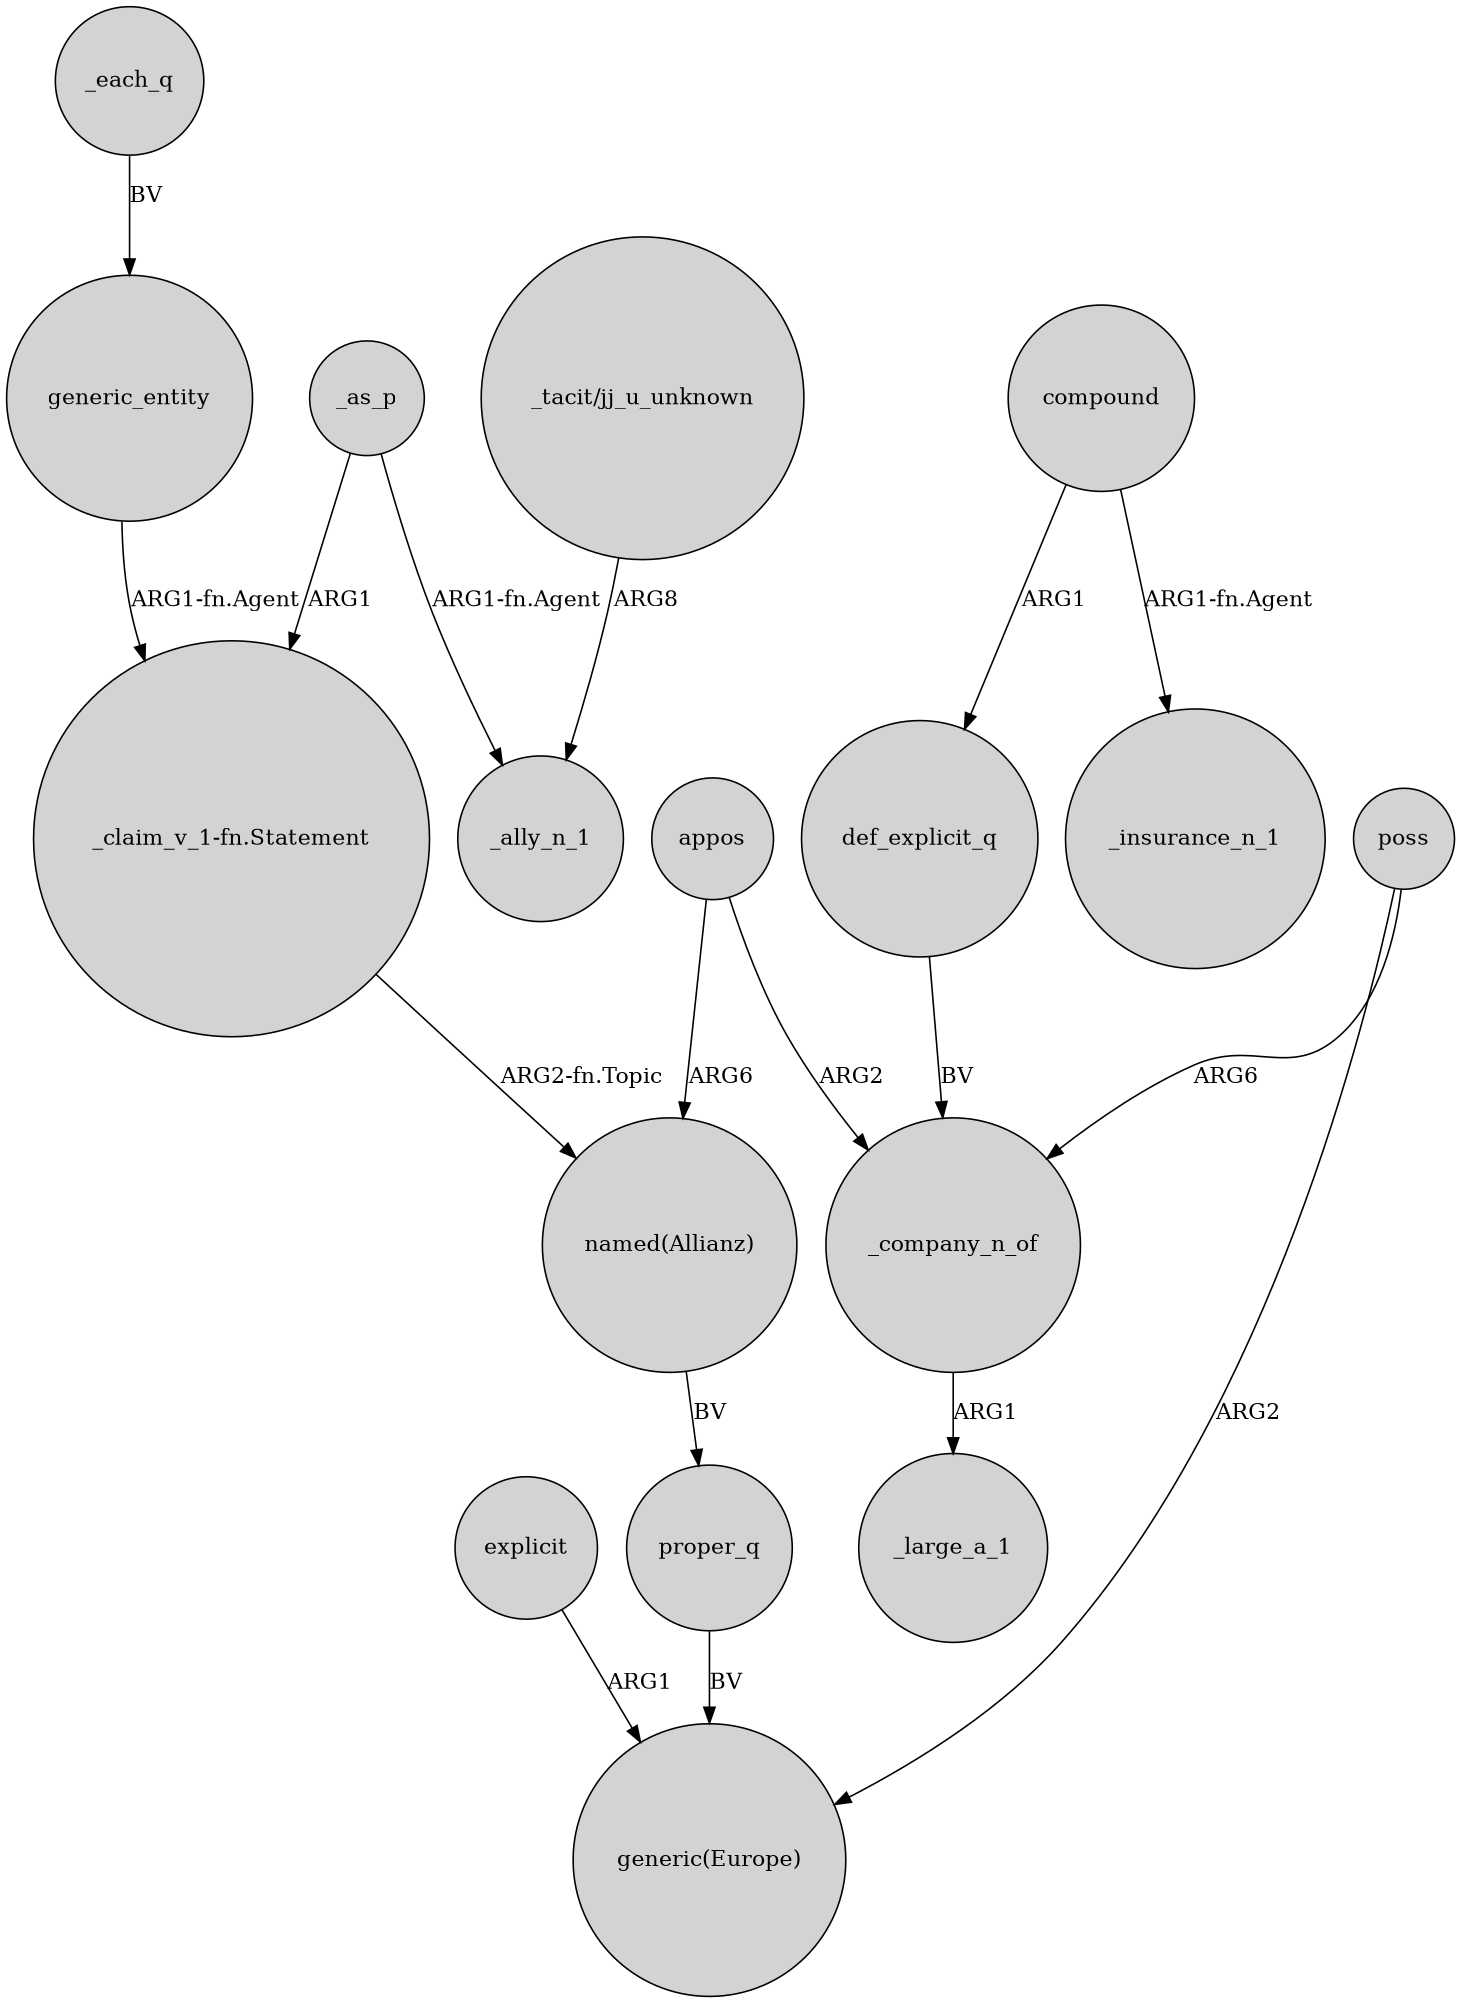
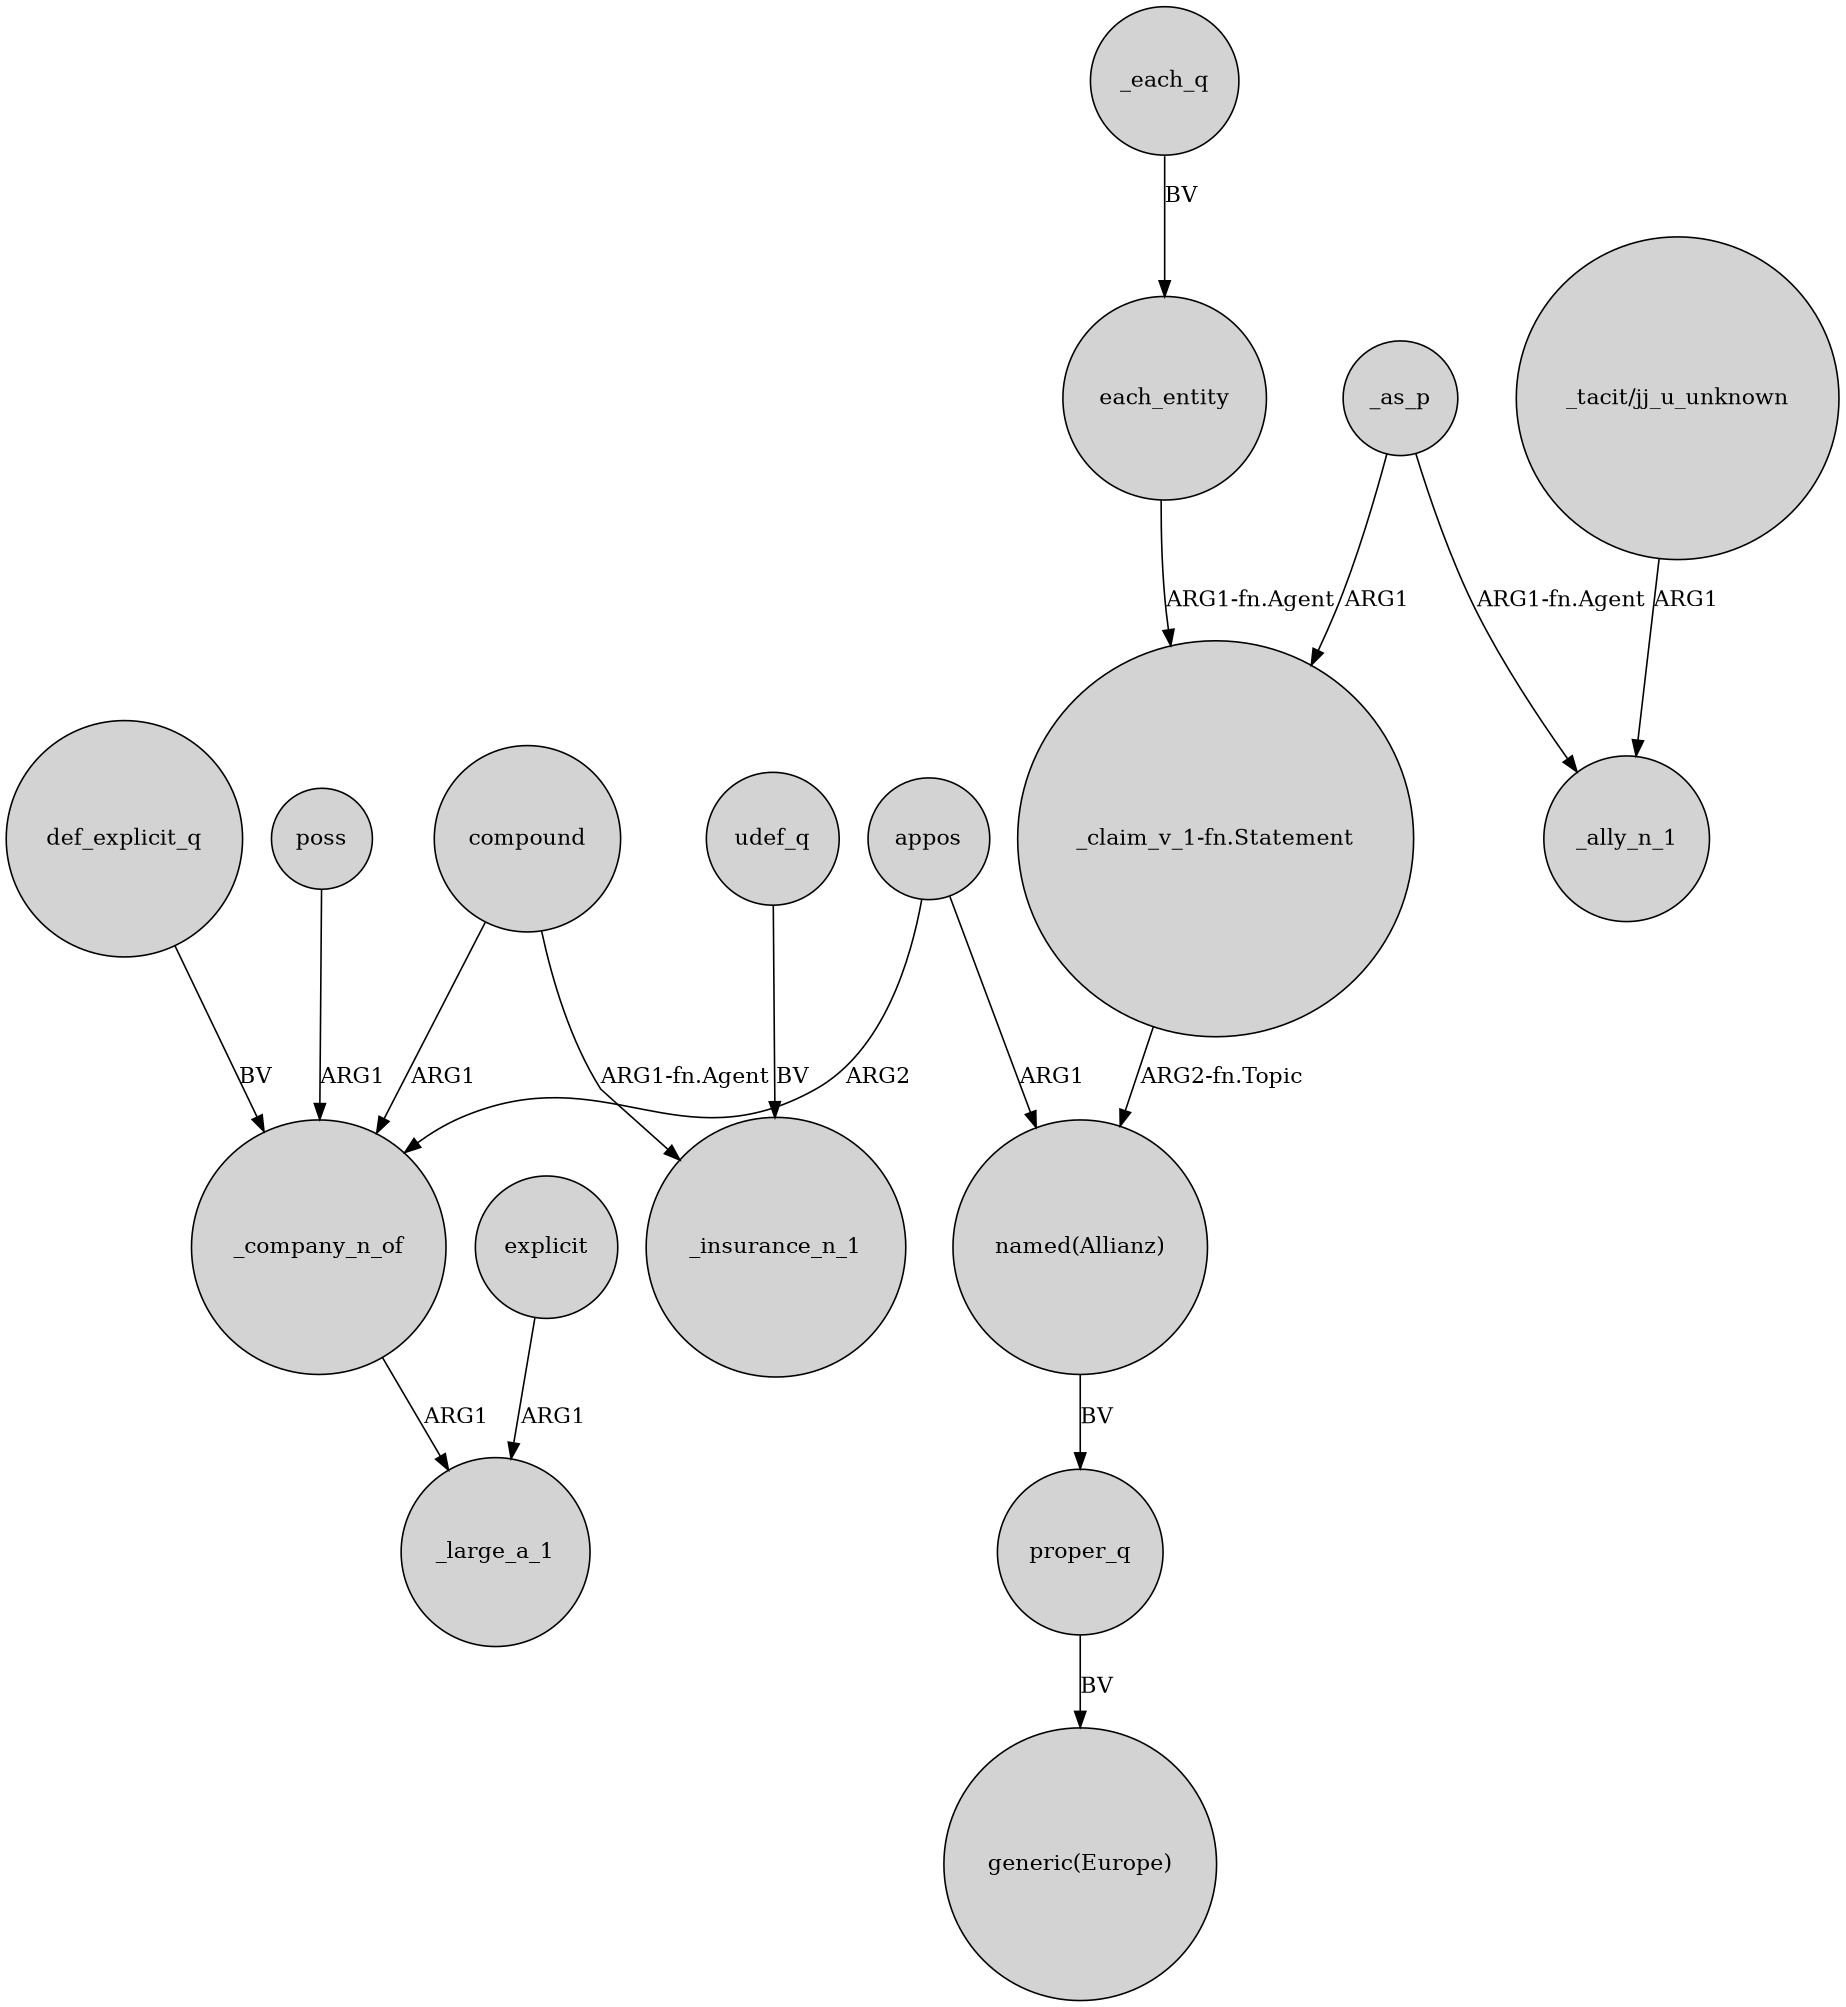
(130, 398) -> (1165, 398)
(647, 600) -> (1686, 600)
(1018, 600) -> (435, 1021)
none -> (773, 839)
(721, 1077) -> (1052, 1077)
(1226, 1077) -> (353, 1077)
(1217, 1406) -> none
(597, 1669) -> (524, 1380)
